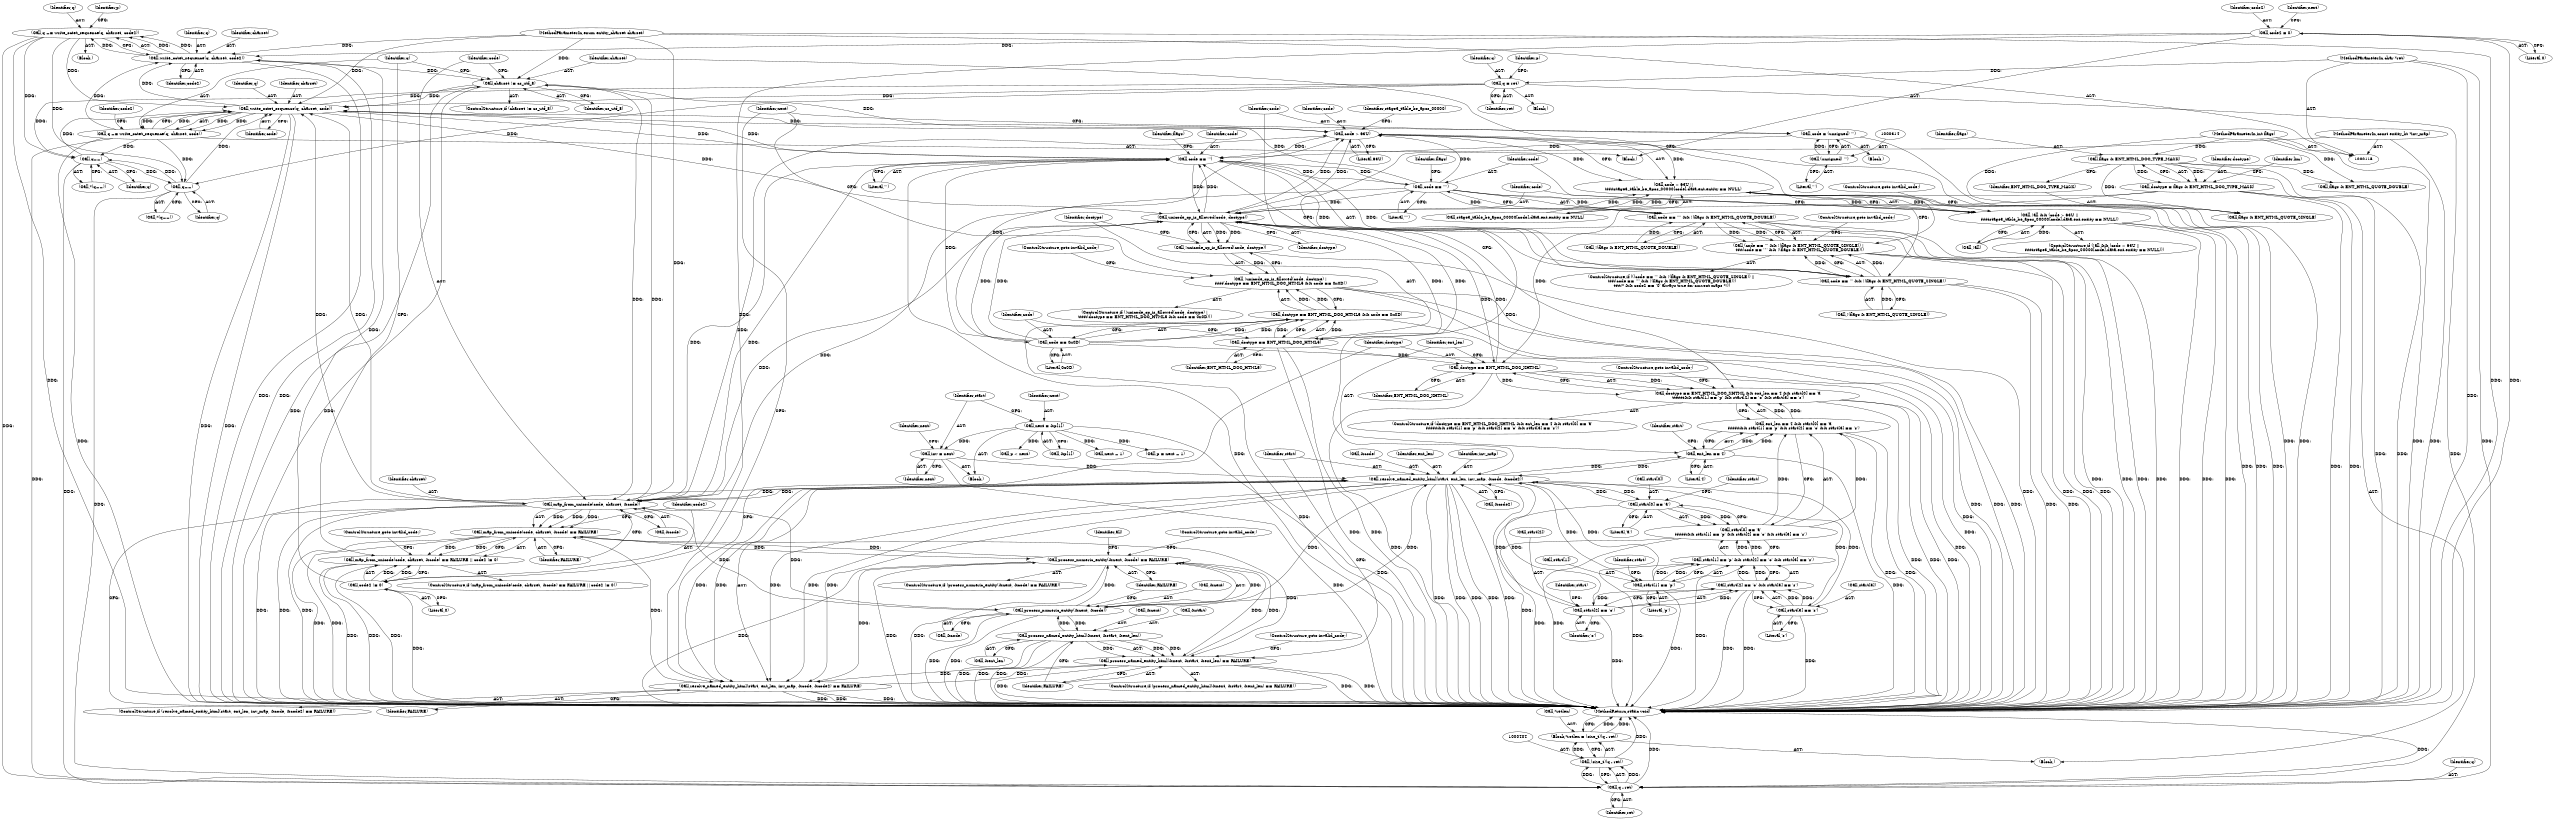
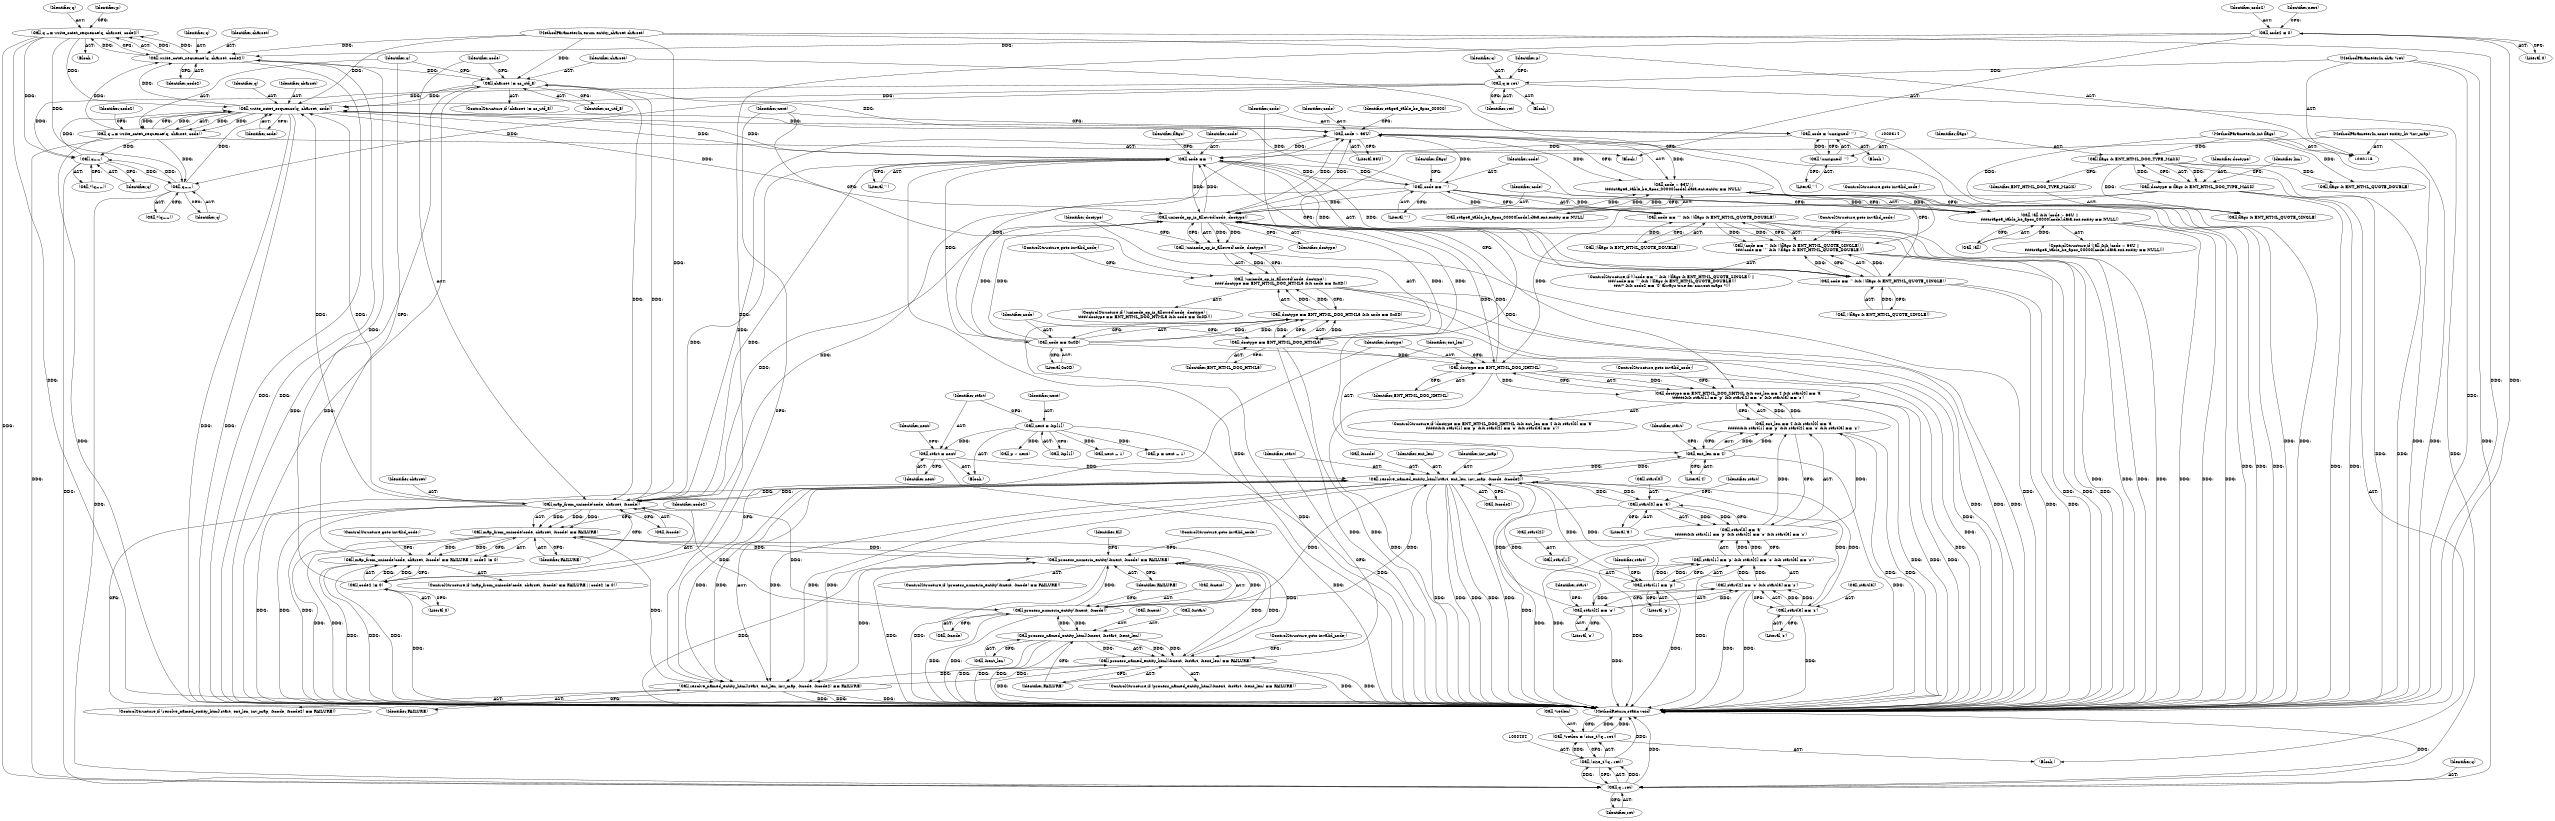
(938, 454) -> (938, 454)
(1769, 571) -> none
(1538, 583) -> (1543, 545)
(1583, 636) -> (1583, 636)
(1585, 737) -> (1585, 737)
